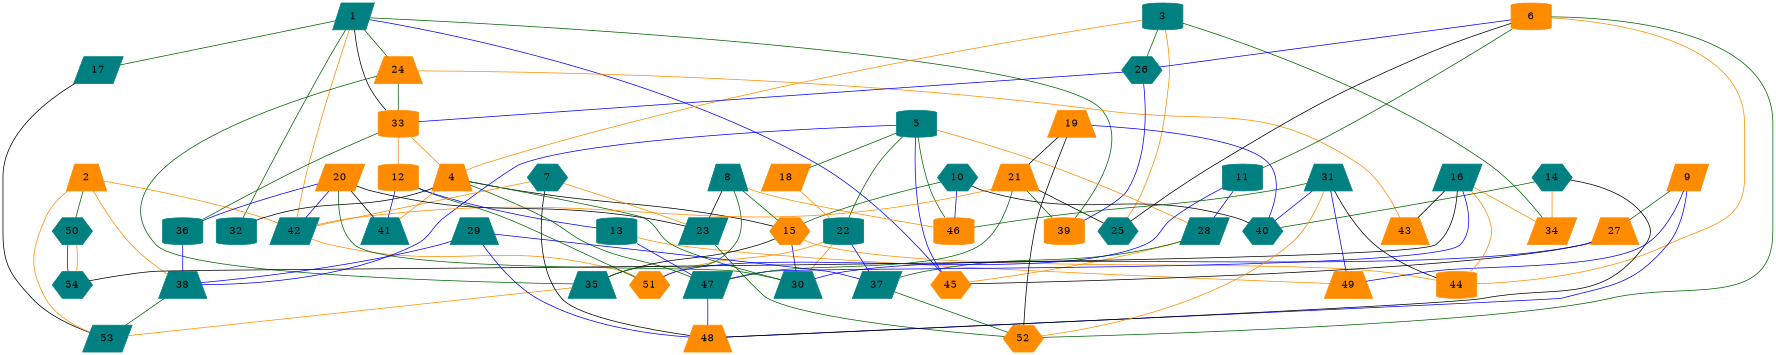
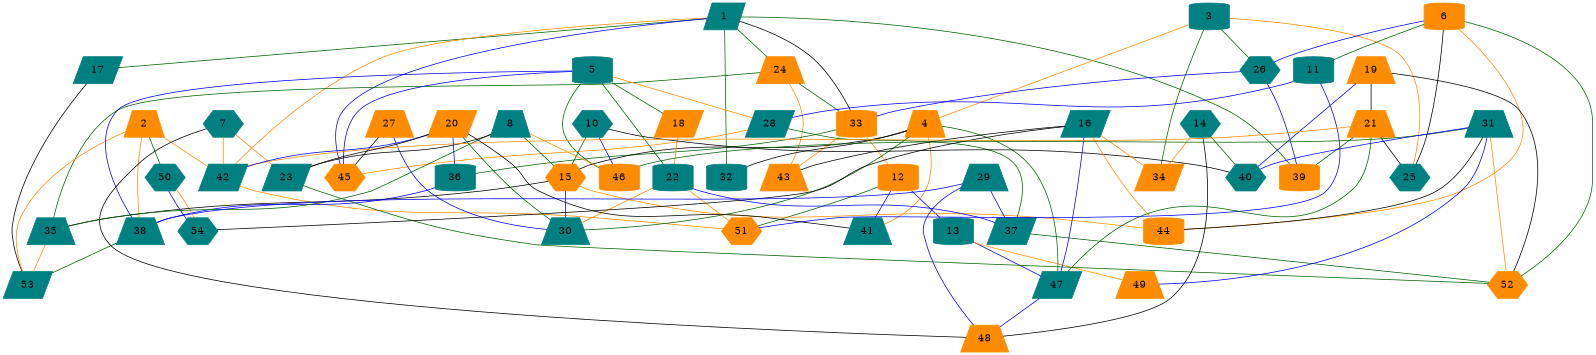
(426, 151) -> (813, 156)
(1688, 178) -> none
